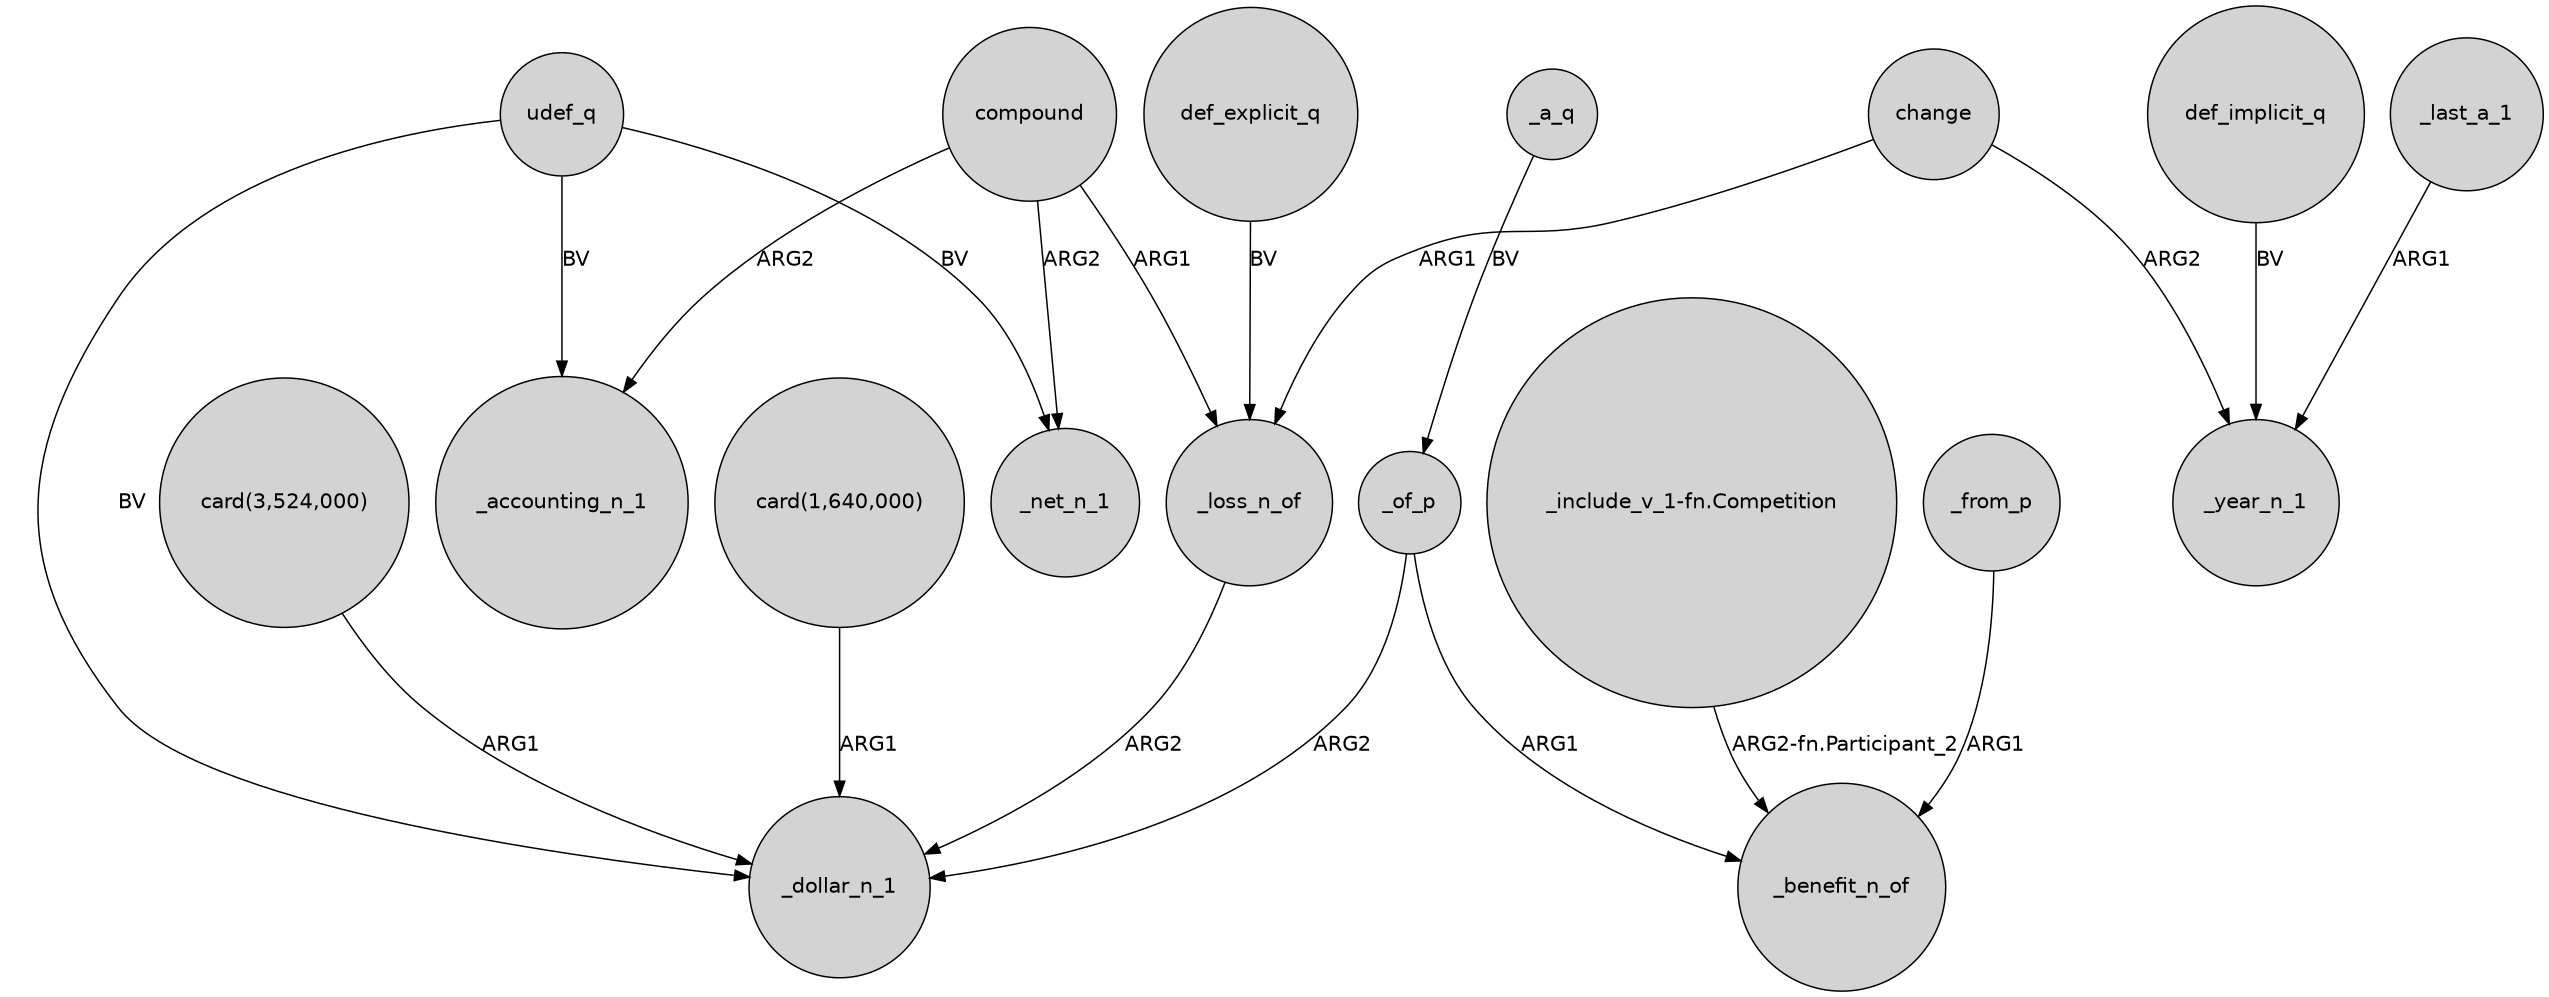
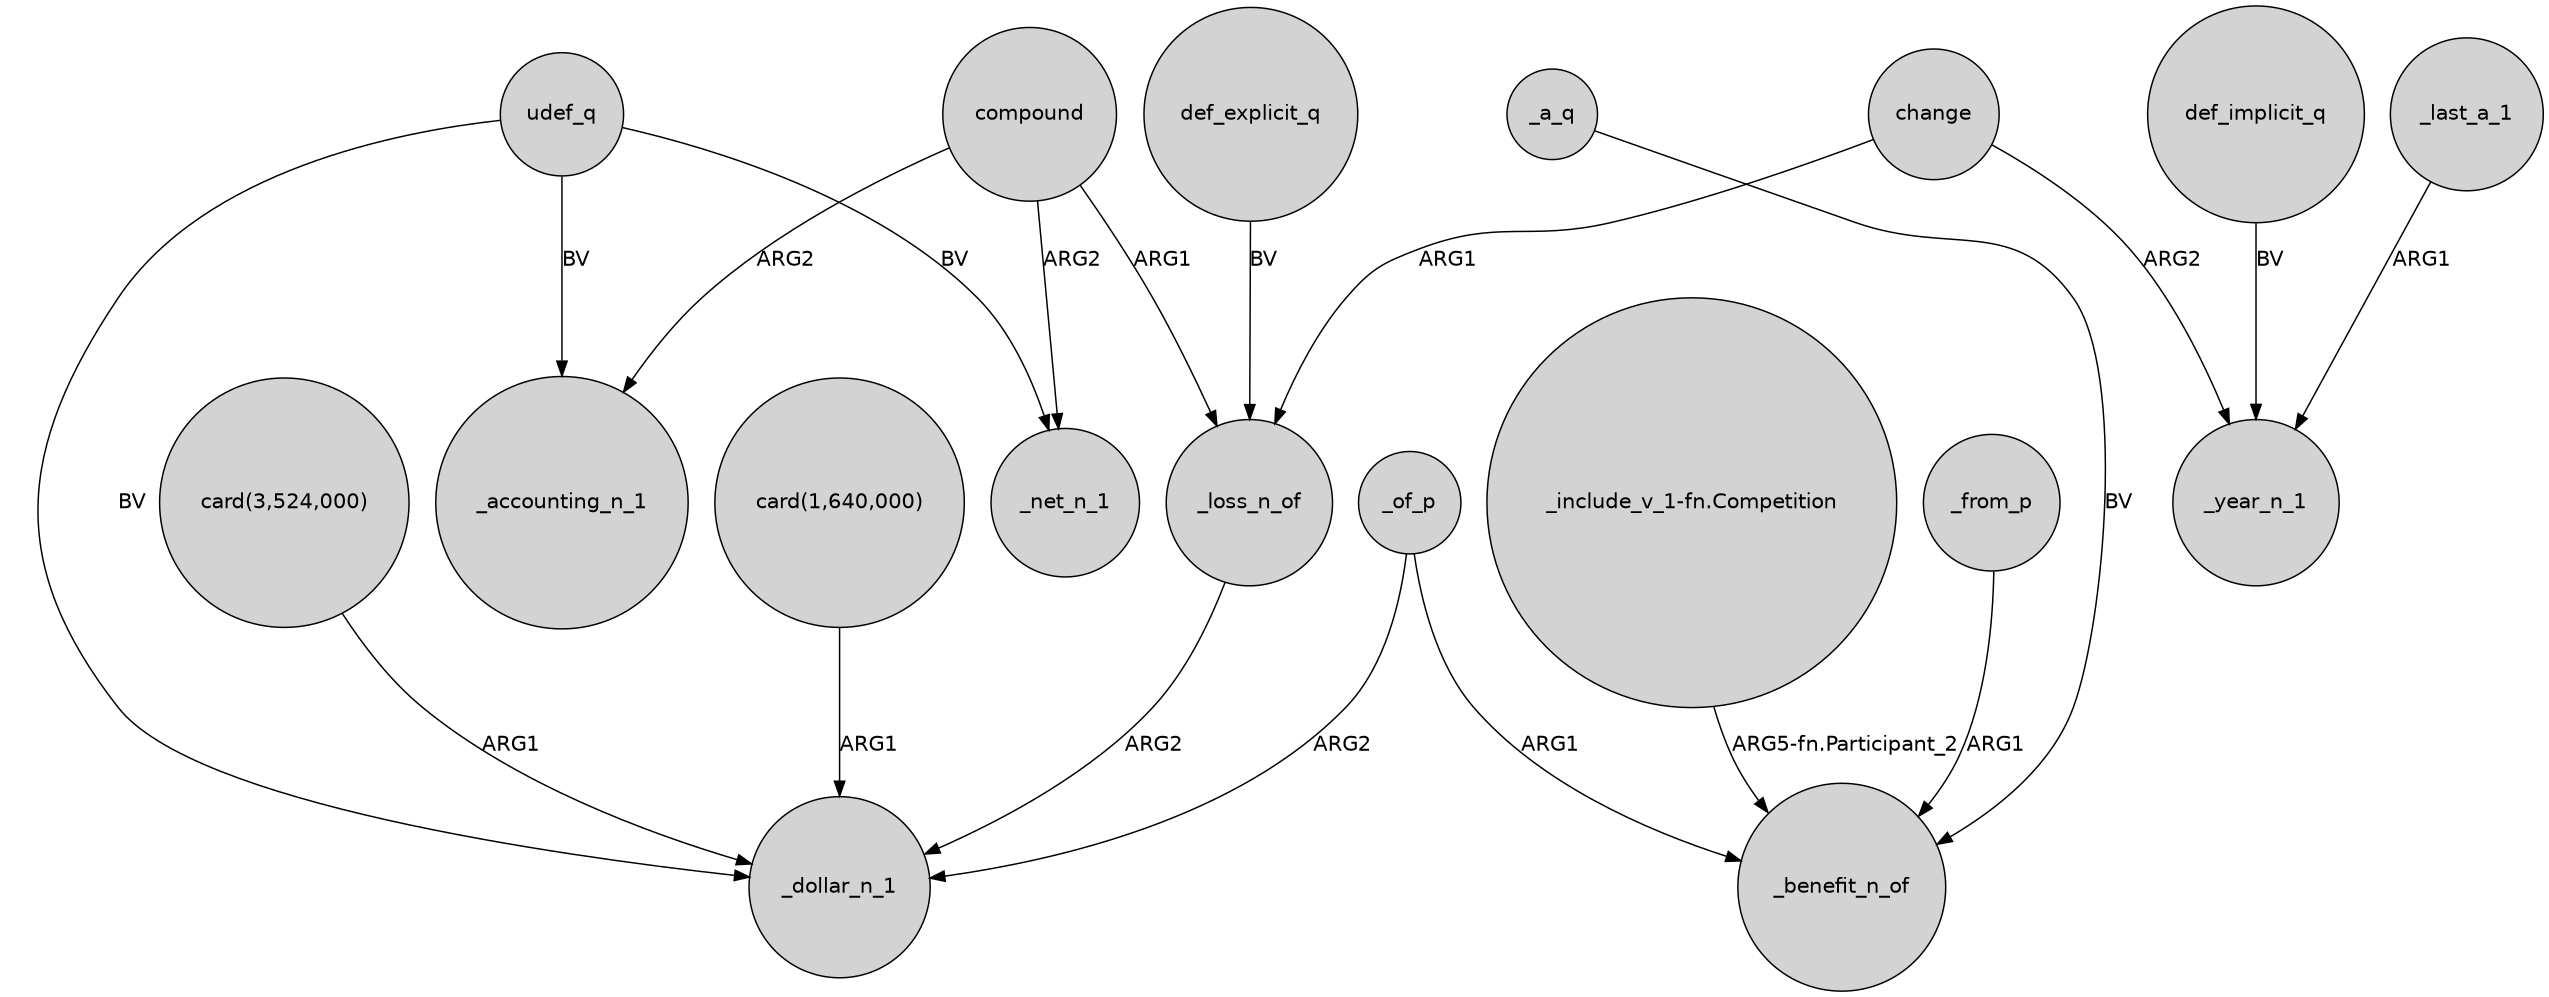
(1475, 295) -> (2090, 336)
(1846, 745) -> (1846, 745)
